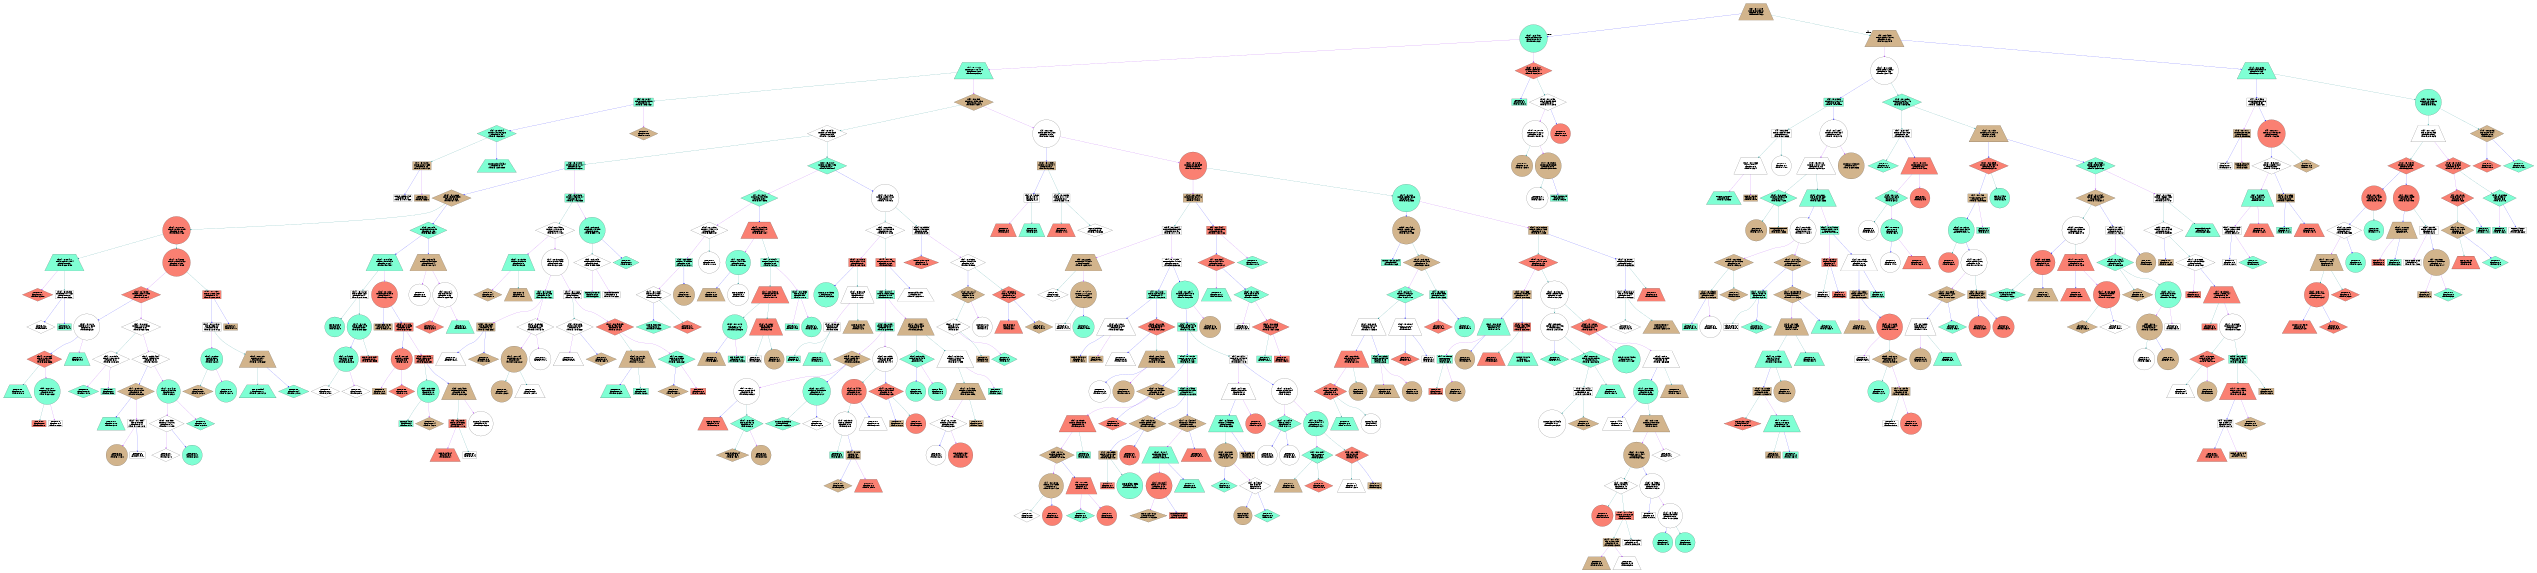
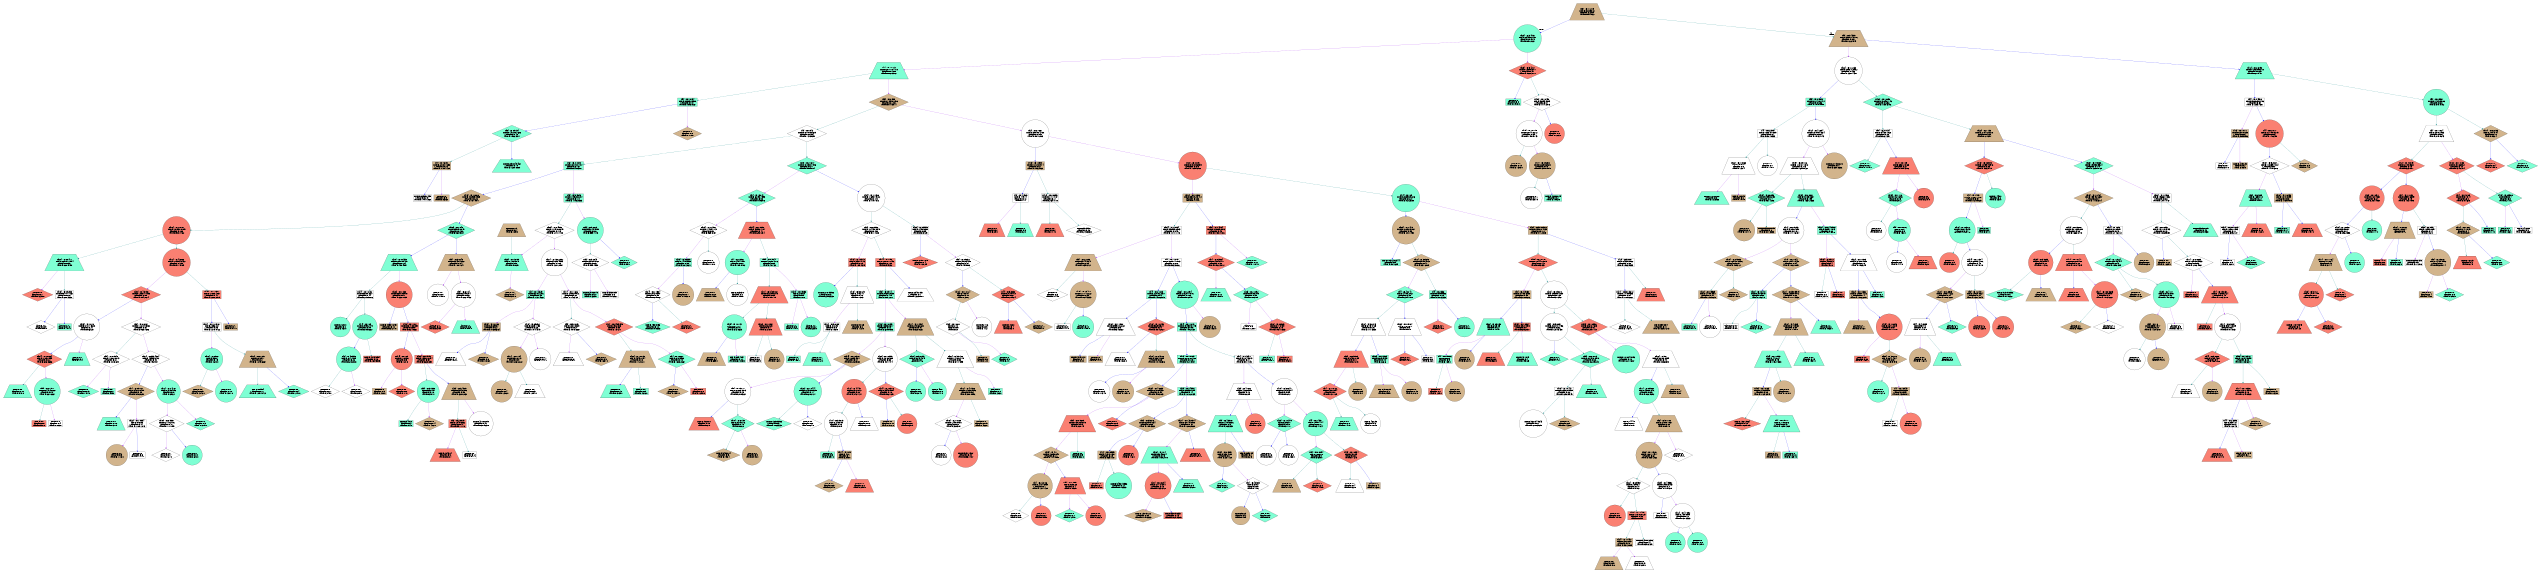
(518, 279) -> (512, 245)
(1242, 327) -> (1249, 327)
(1523, 359) -> (1523, 359)
(1862, 359) -> (1862, 359)
